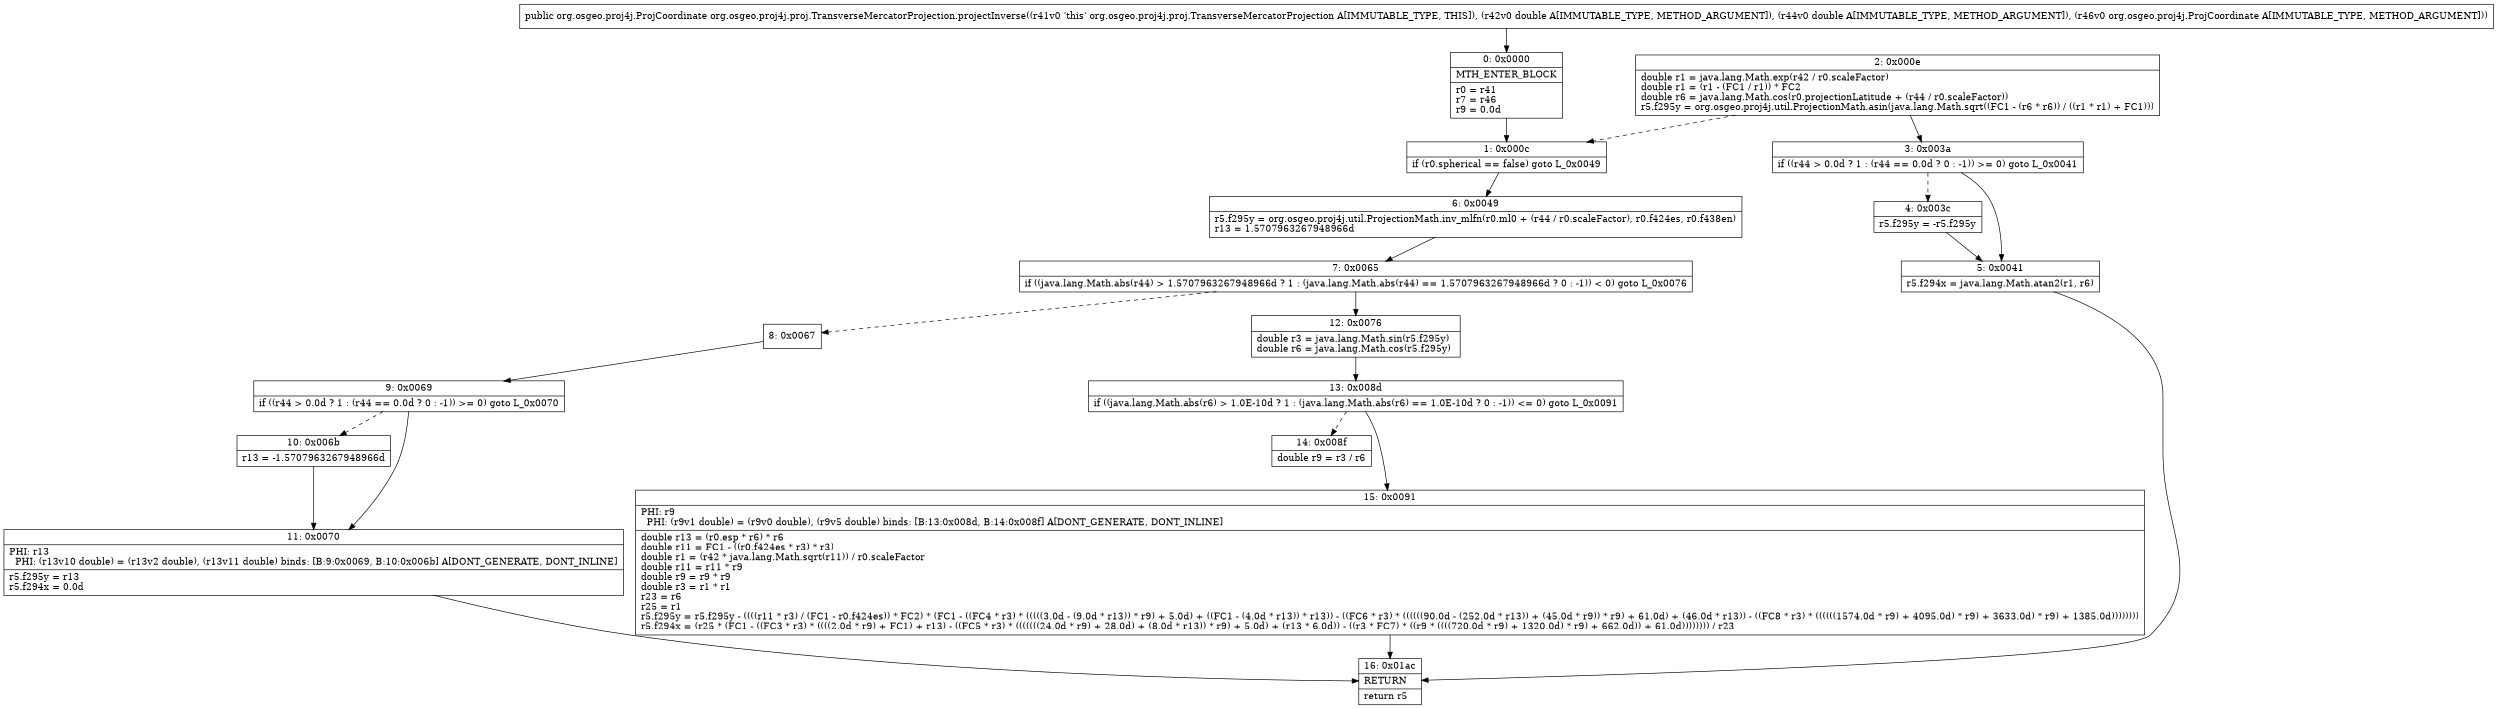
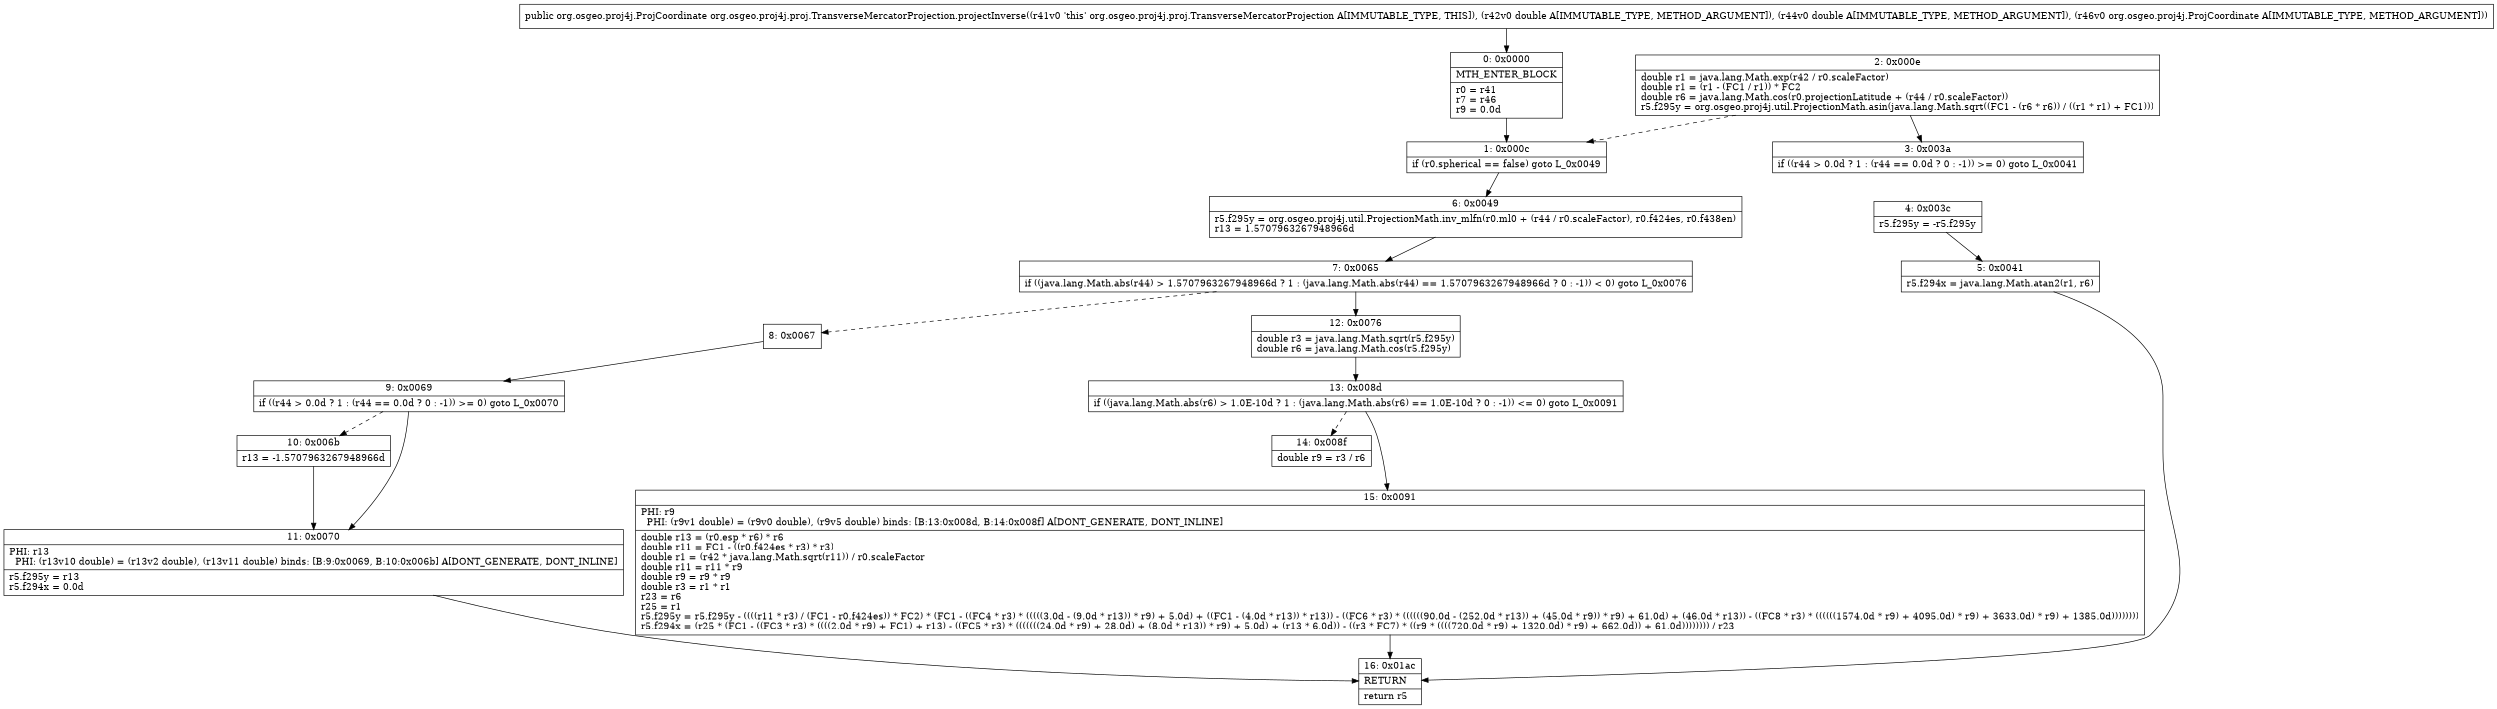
(1928, 184) -> none
(1993, 207) -> none
(1353, 339) -> (1356, 339)
